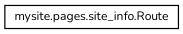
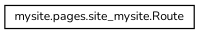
(92, 17) -> (100, 17)
